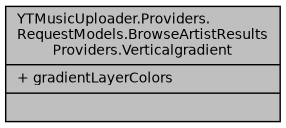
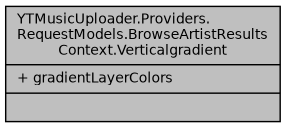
(143, 50) -> (143, 50)
